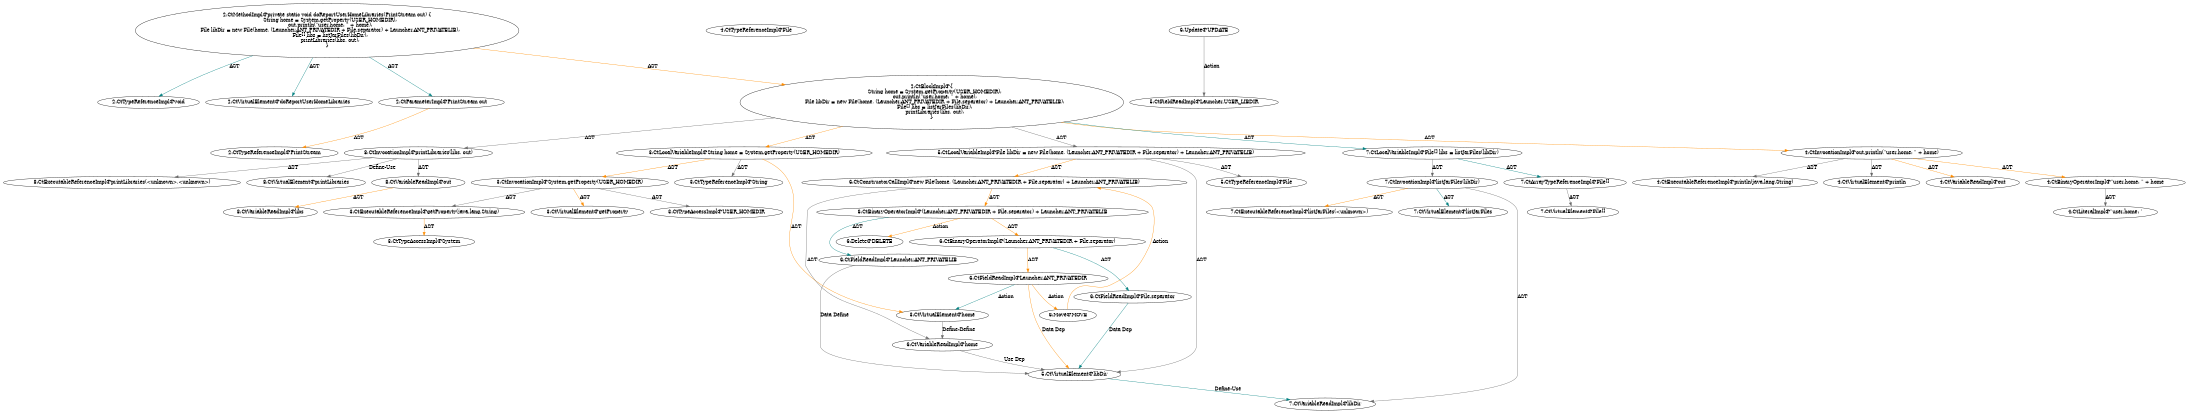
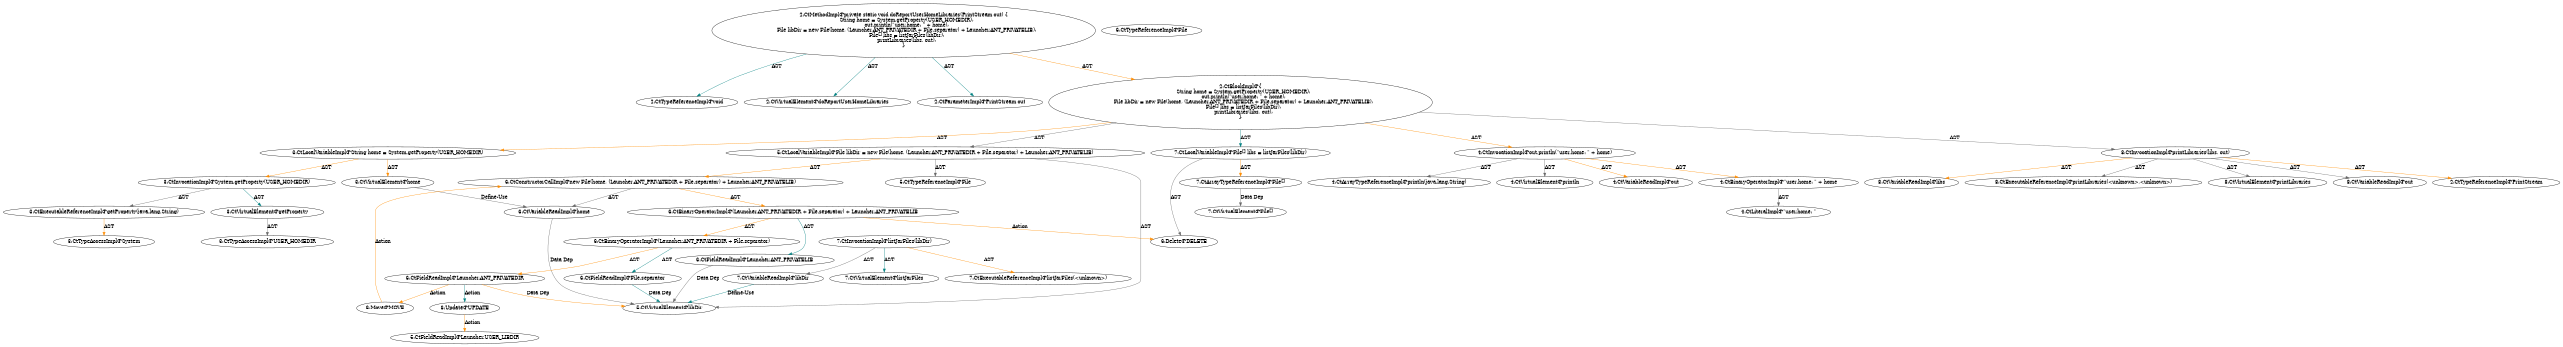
(756, 31) -> (1152, 31)
(1204, 65) -> (465, 321)
(369, 132) -> (2336, 168)
(1432, 166) -> (1171, 188)
(382, 168) -> (2232, 168)
(1498, 168) -> (1241, 166)
(729, 183) -> none
(1725, 183) -> (1399, 183)
(578, 196) -> (251, 196)
(346, 197) -> (2040, 168)
(642, 197) -> (267, 225)
(1574, 197) -> (1252, 197)
(987, 296) -> (465, 292)
(835, 315) -> (708, 279)
(959, 330) -> (494, 197)
(1014, 360) -> (562, 260)
(1197, 389) -> (723, 293)
